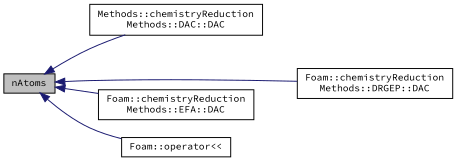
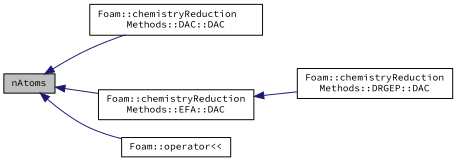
(176, 20) -> (176, 20)
(181, 80) -> (280, 94)
